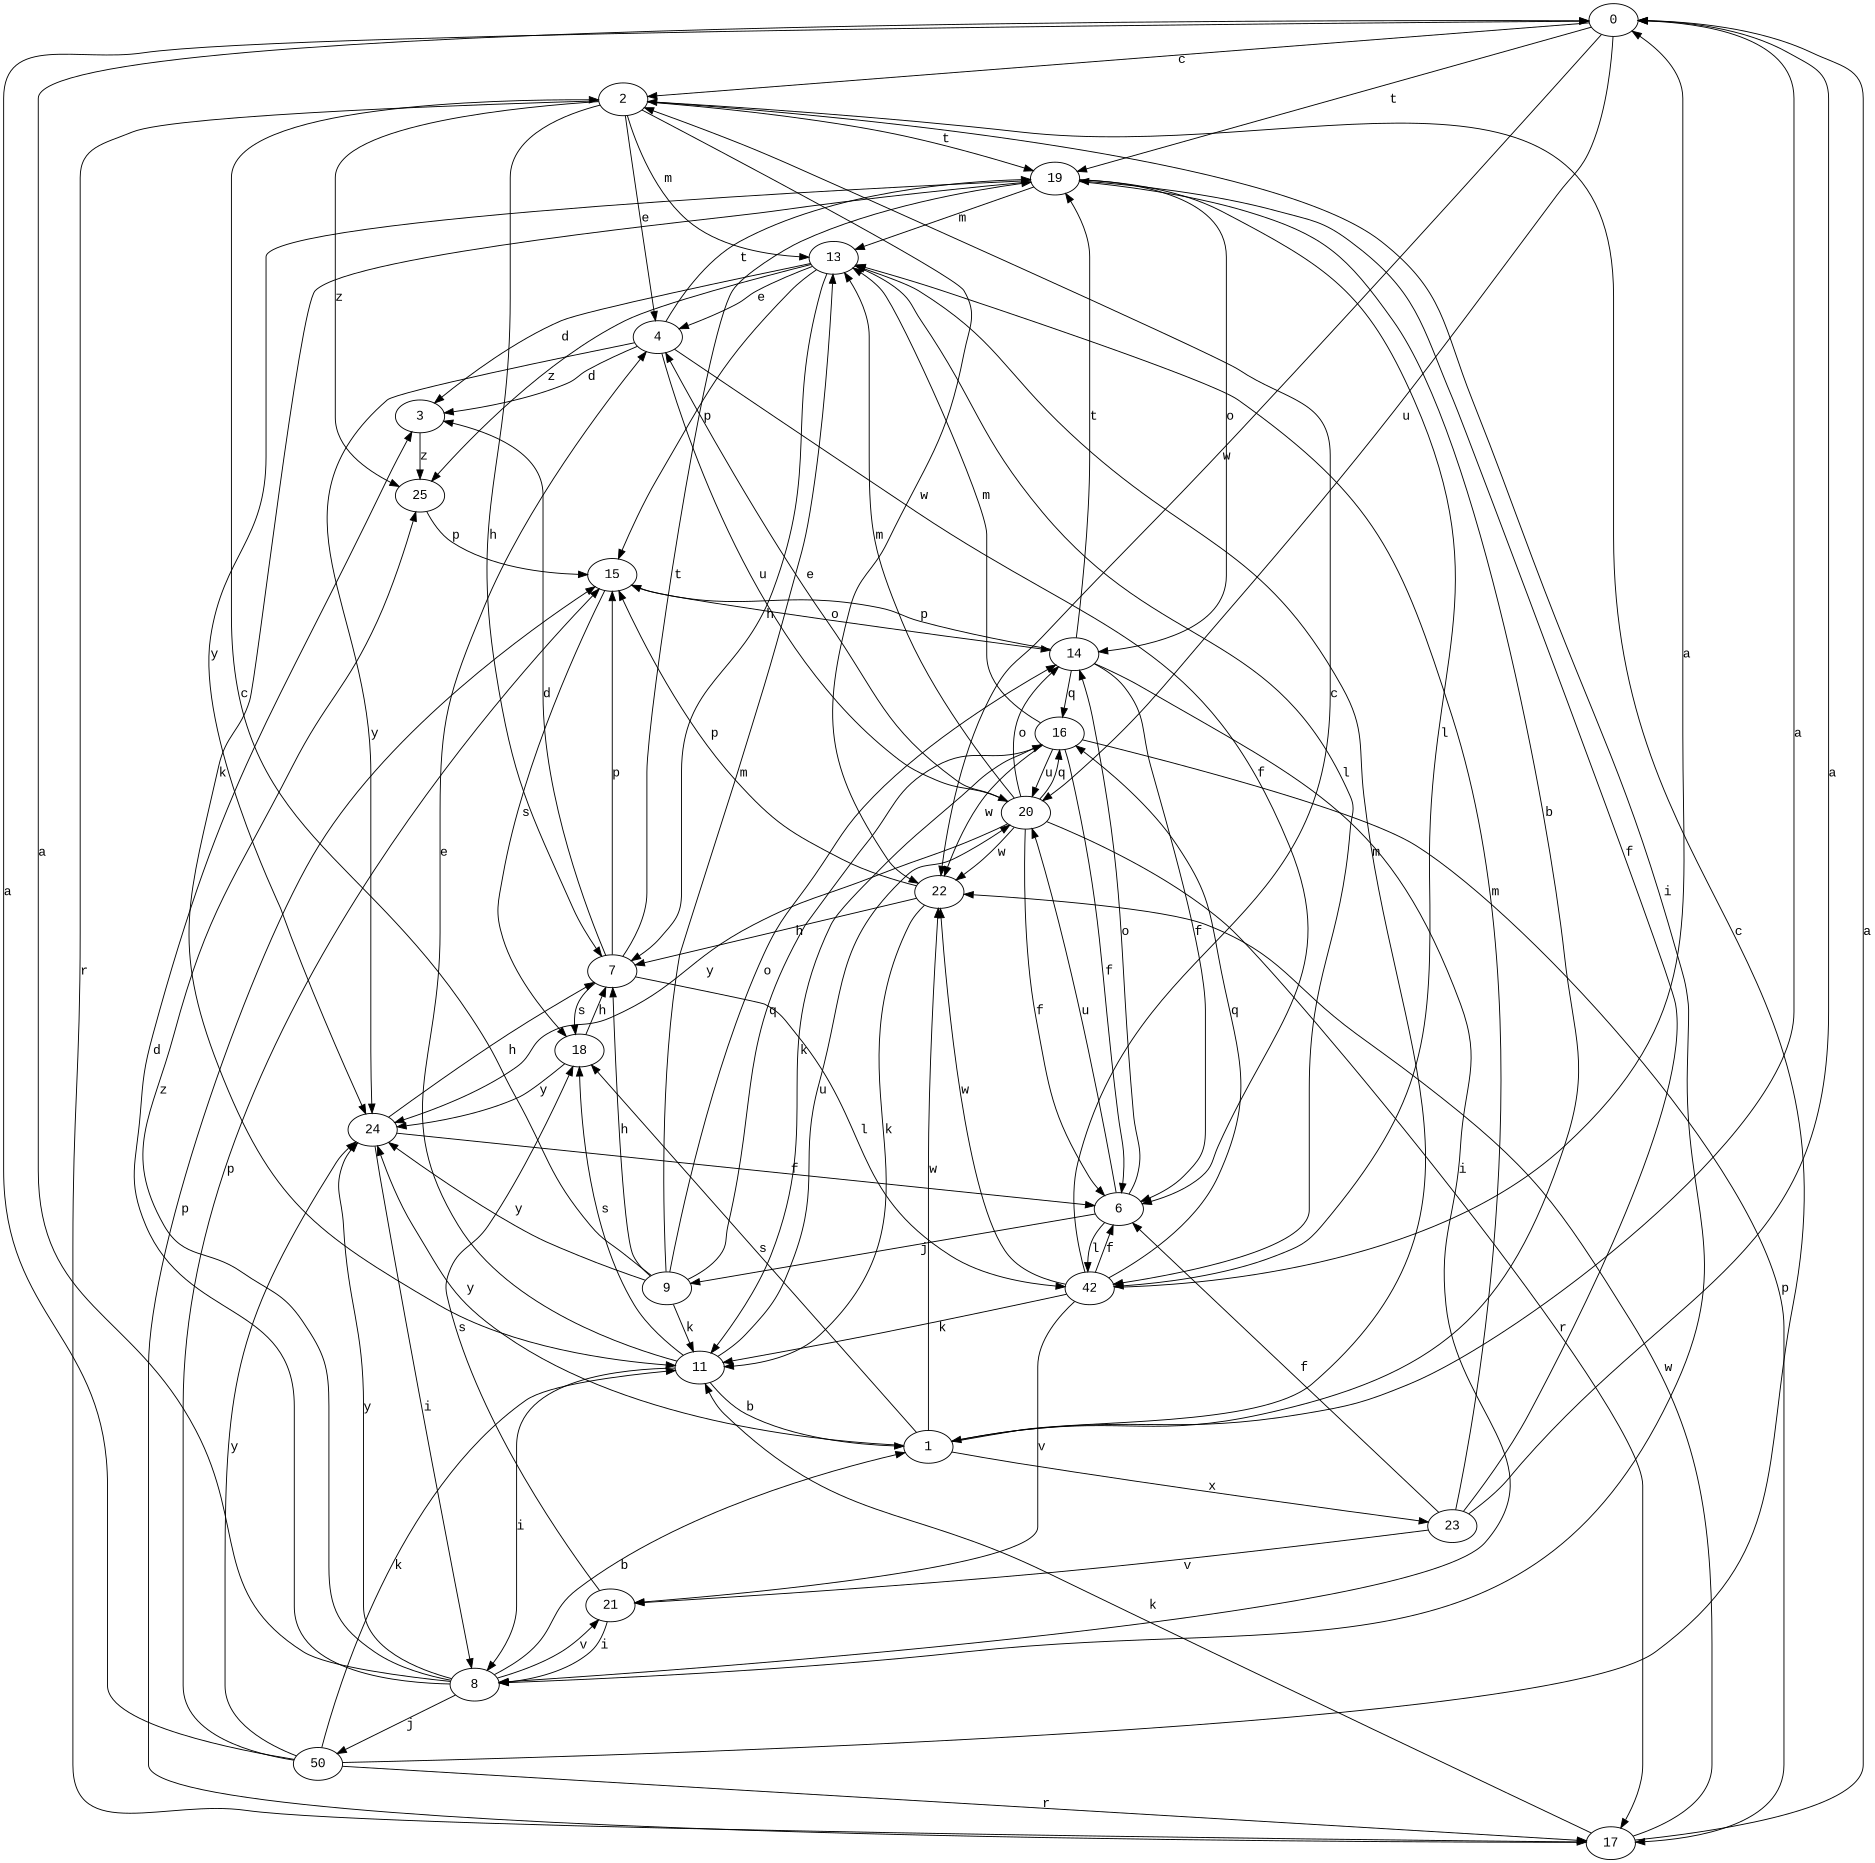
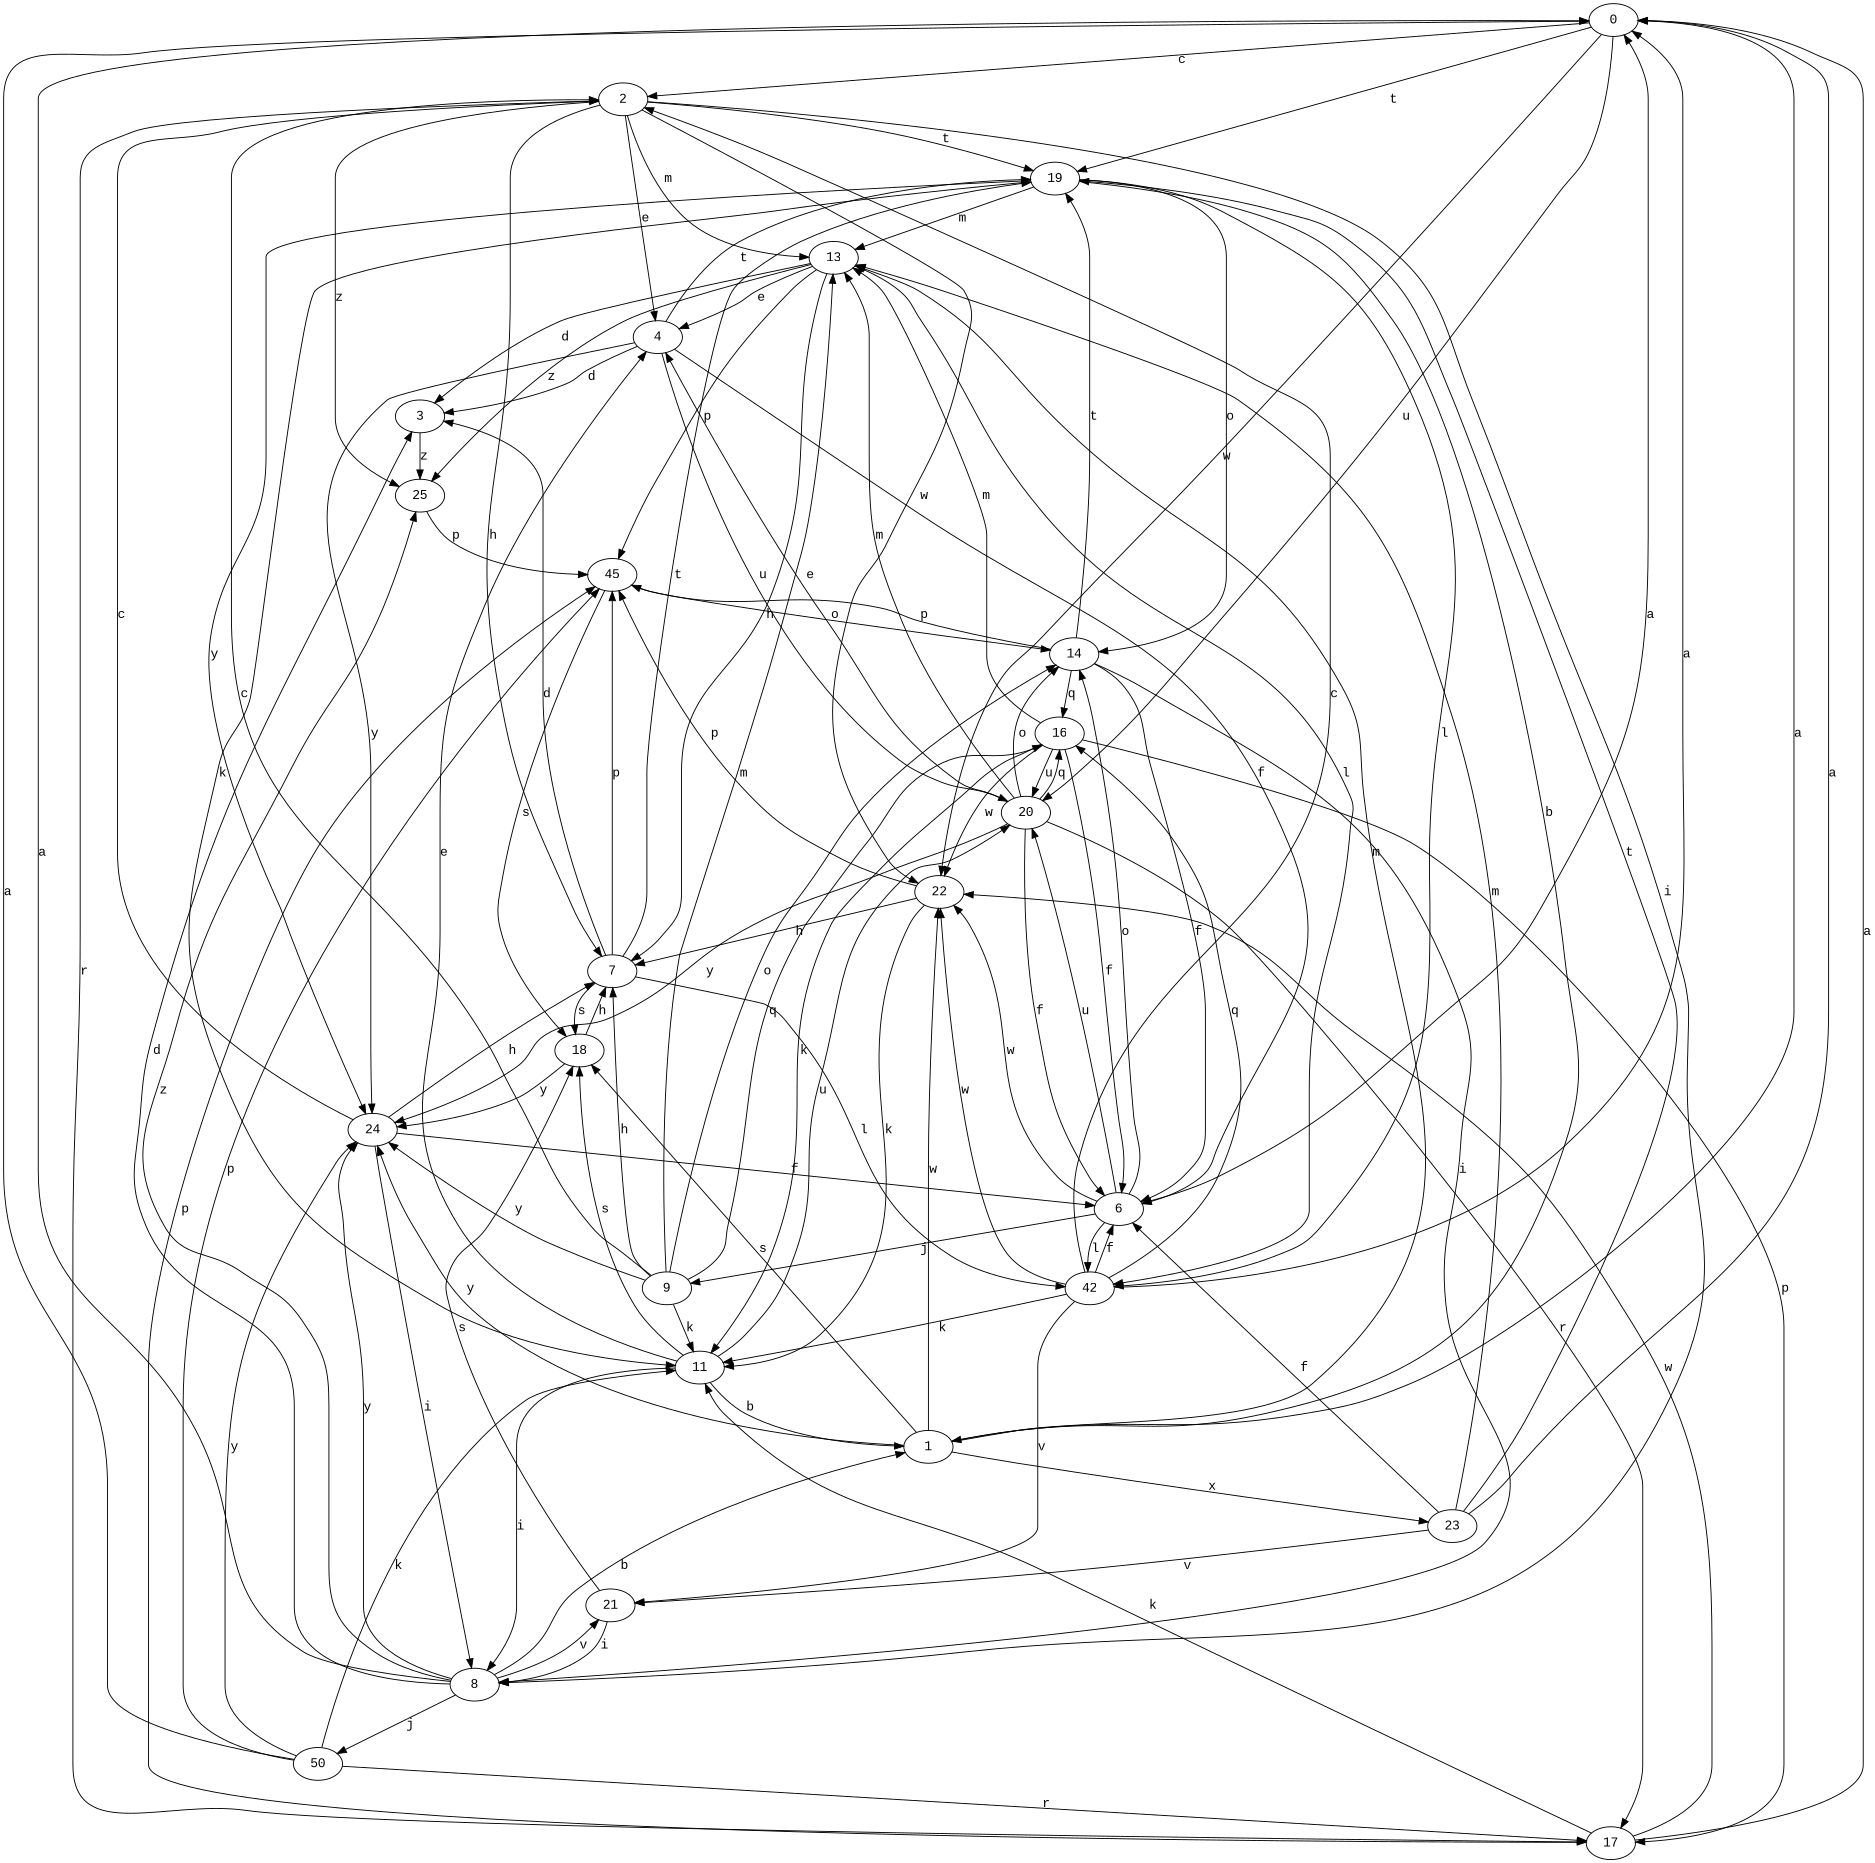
(612, 575) -> (612, 575)
none -> (1625, 735)
(990, 852) -> (1007, 1070)
(1630, 852) -> (1630, 852)
(1795, 1108) -> (118, 454)
